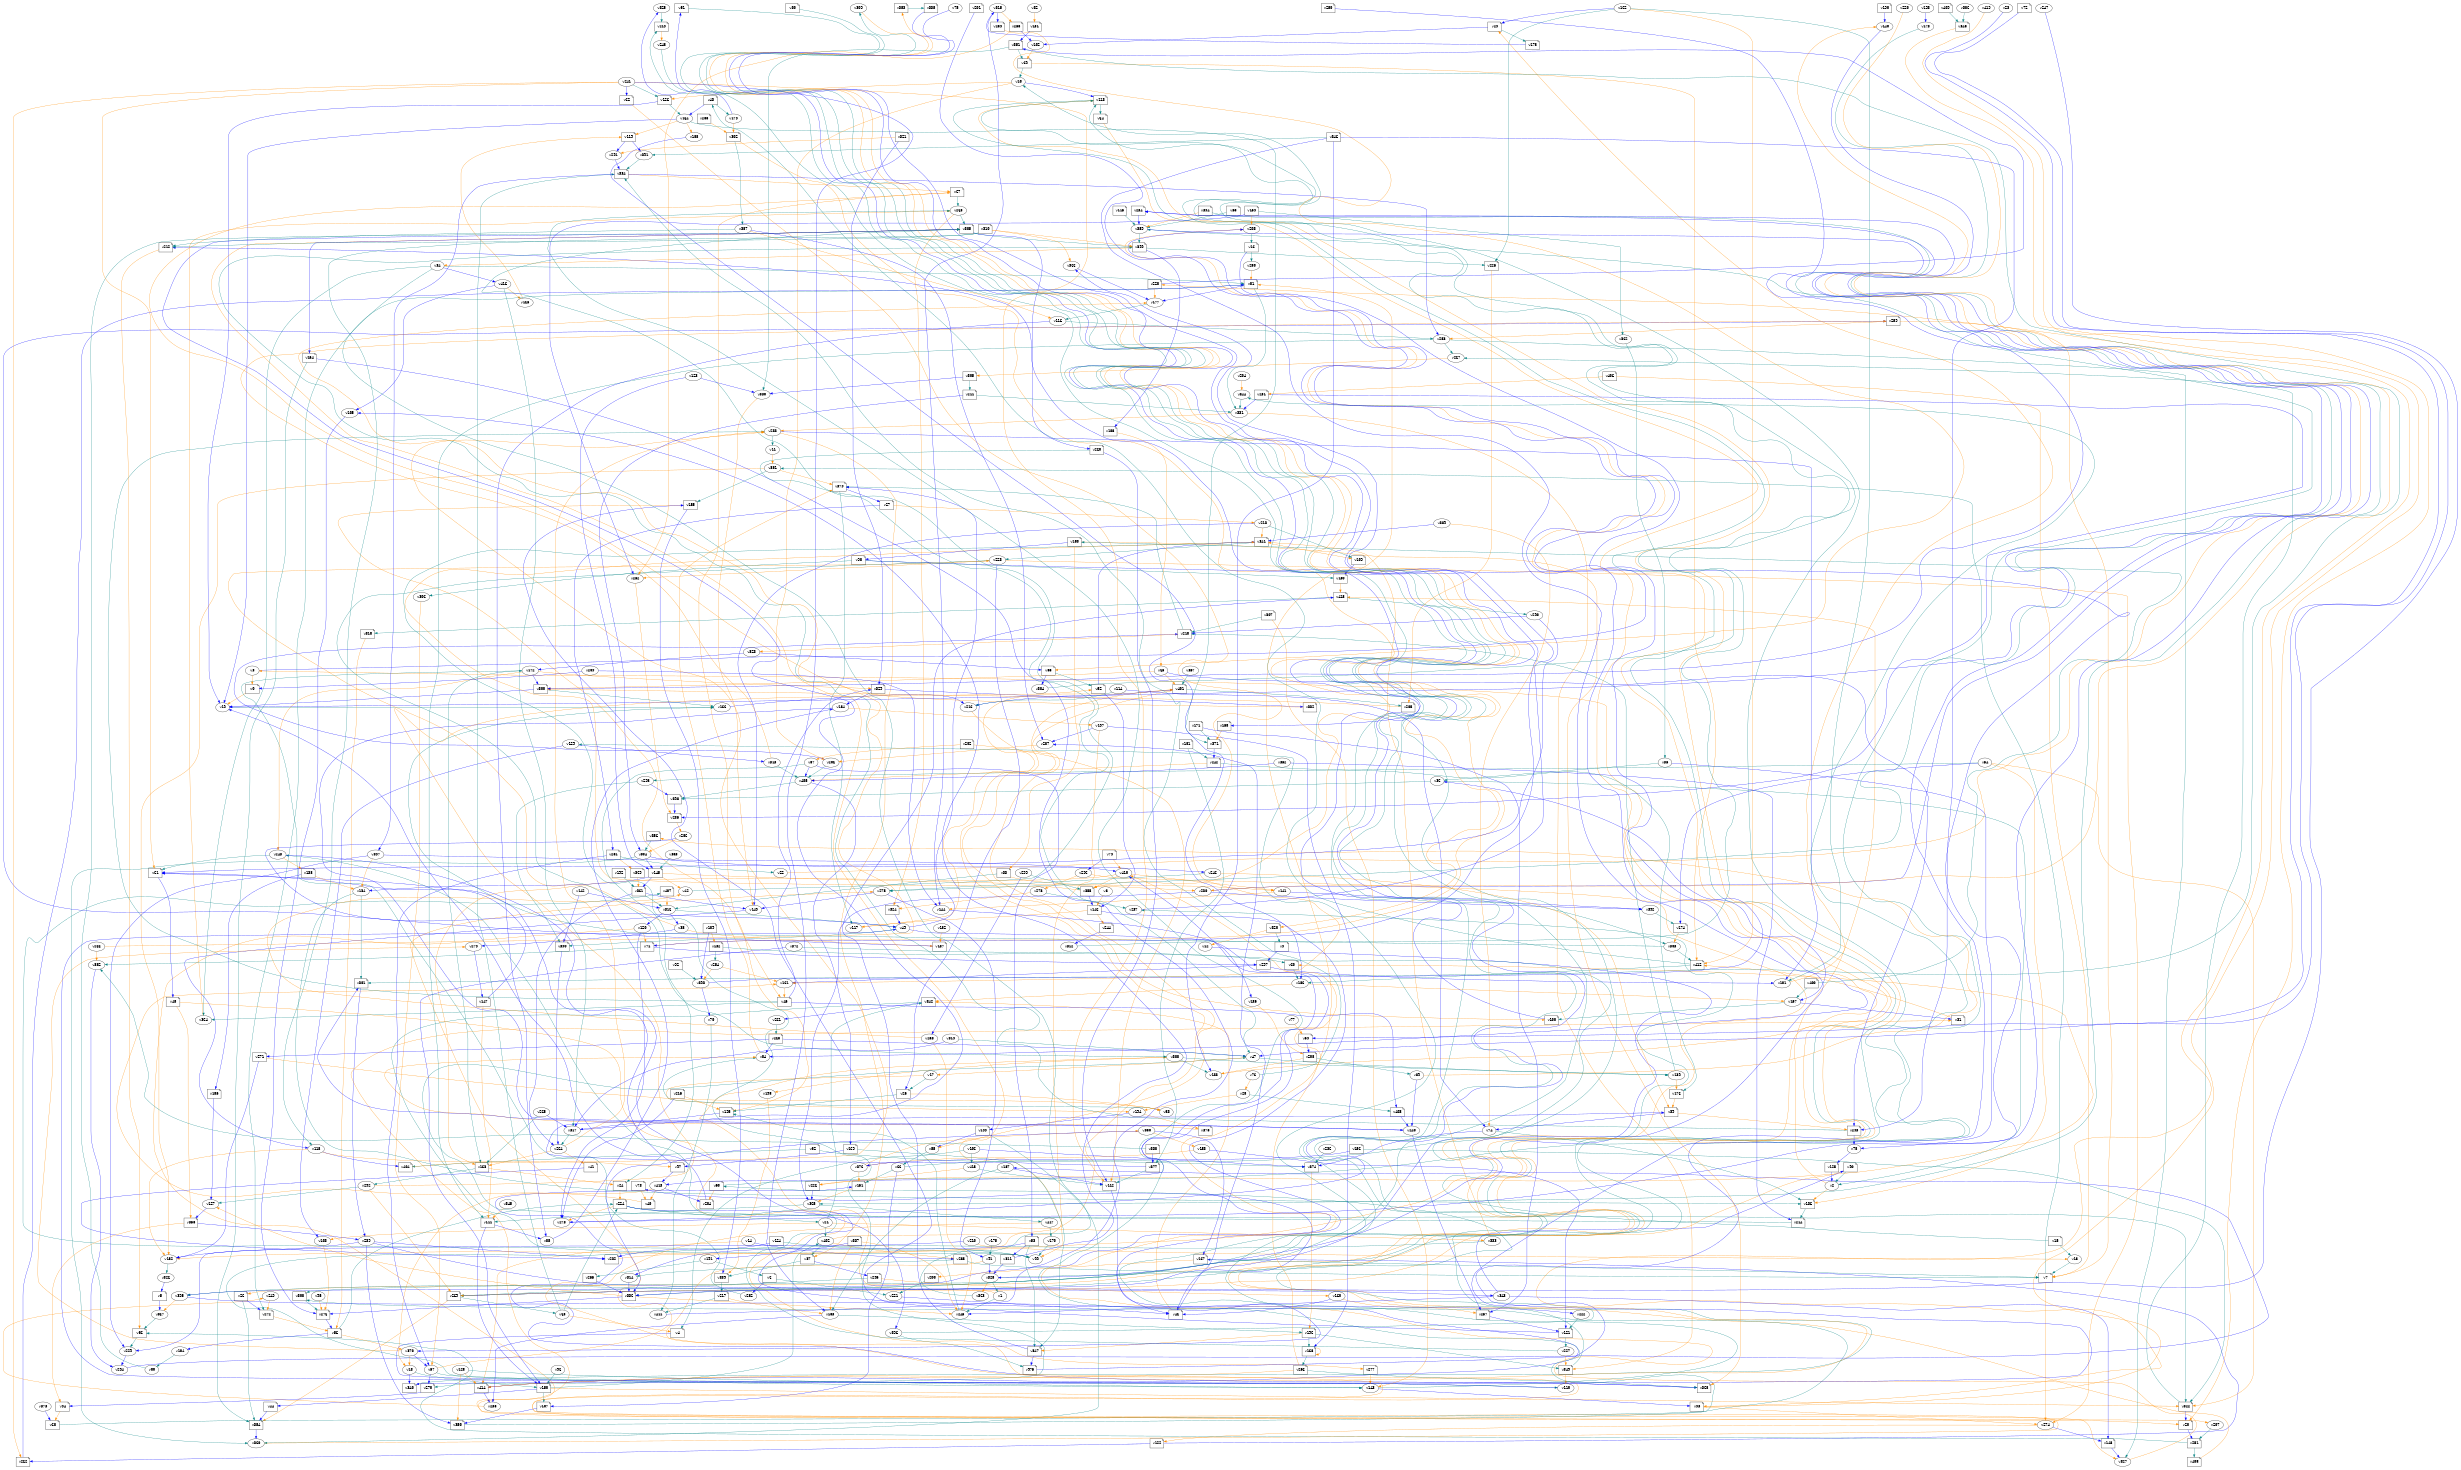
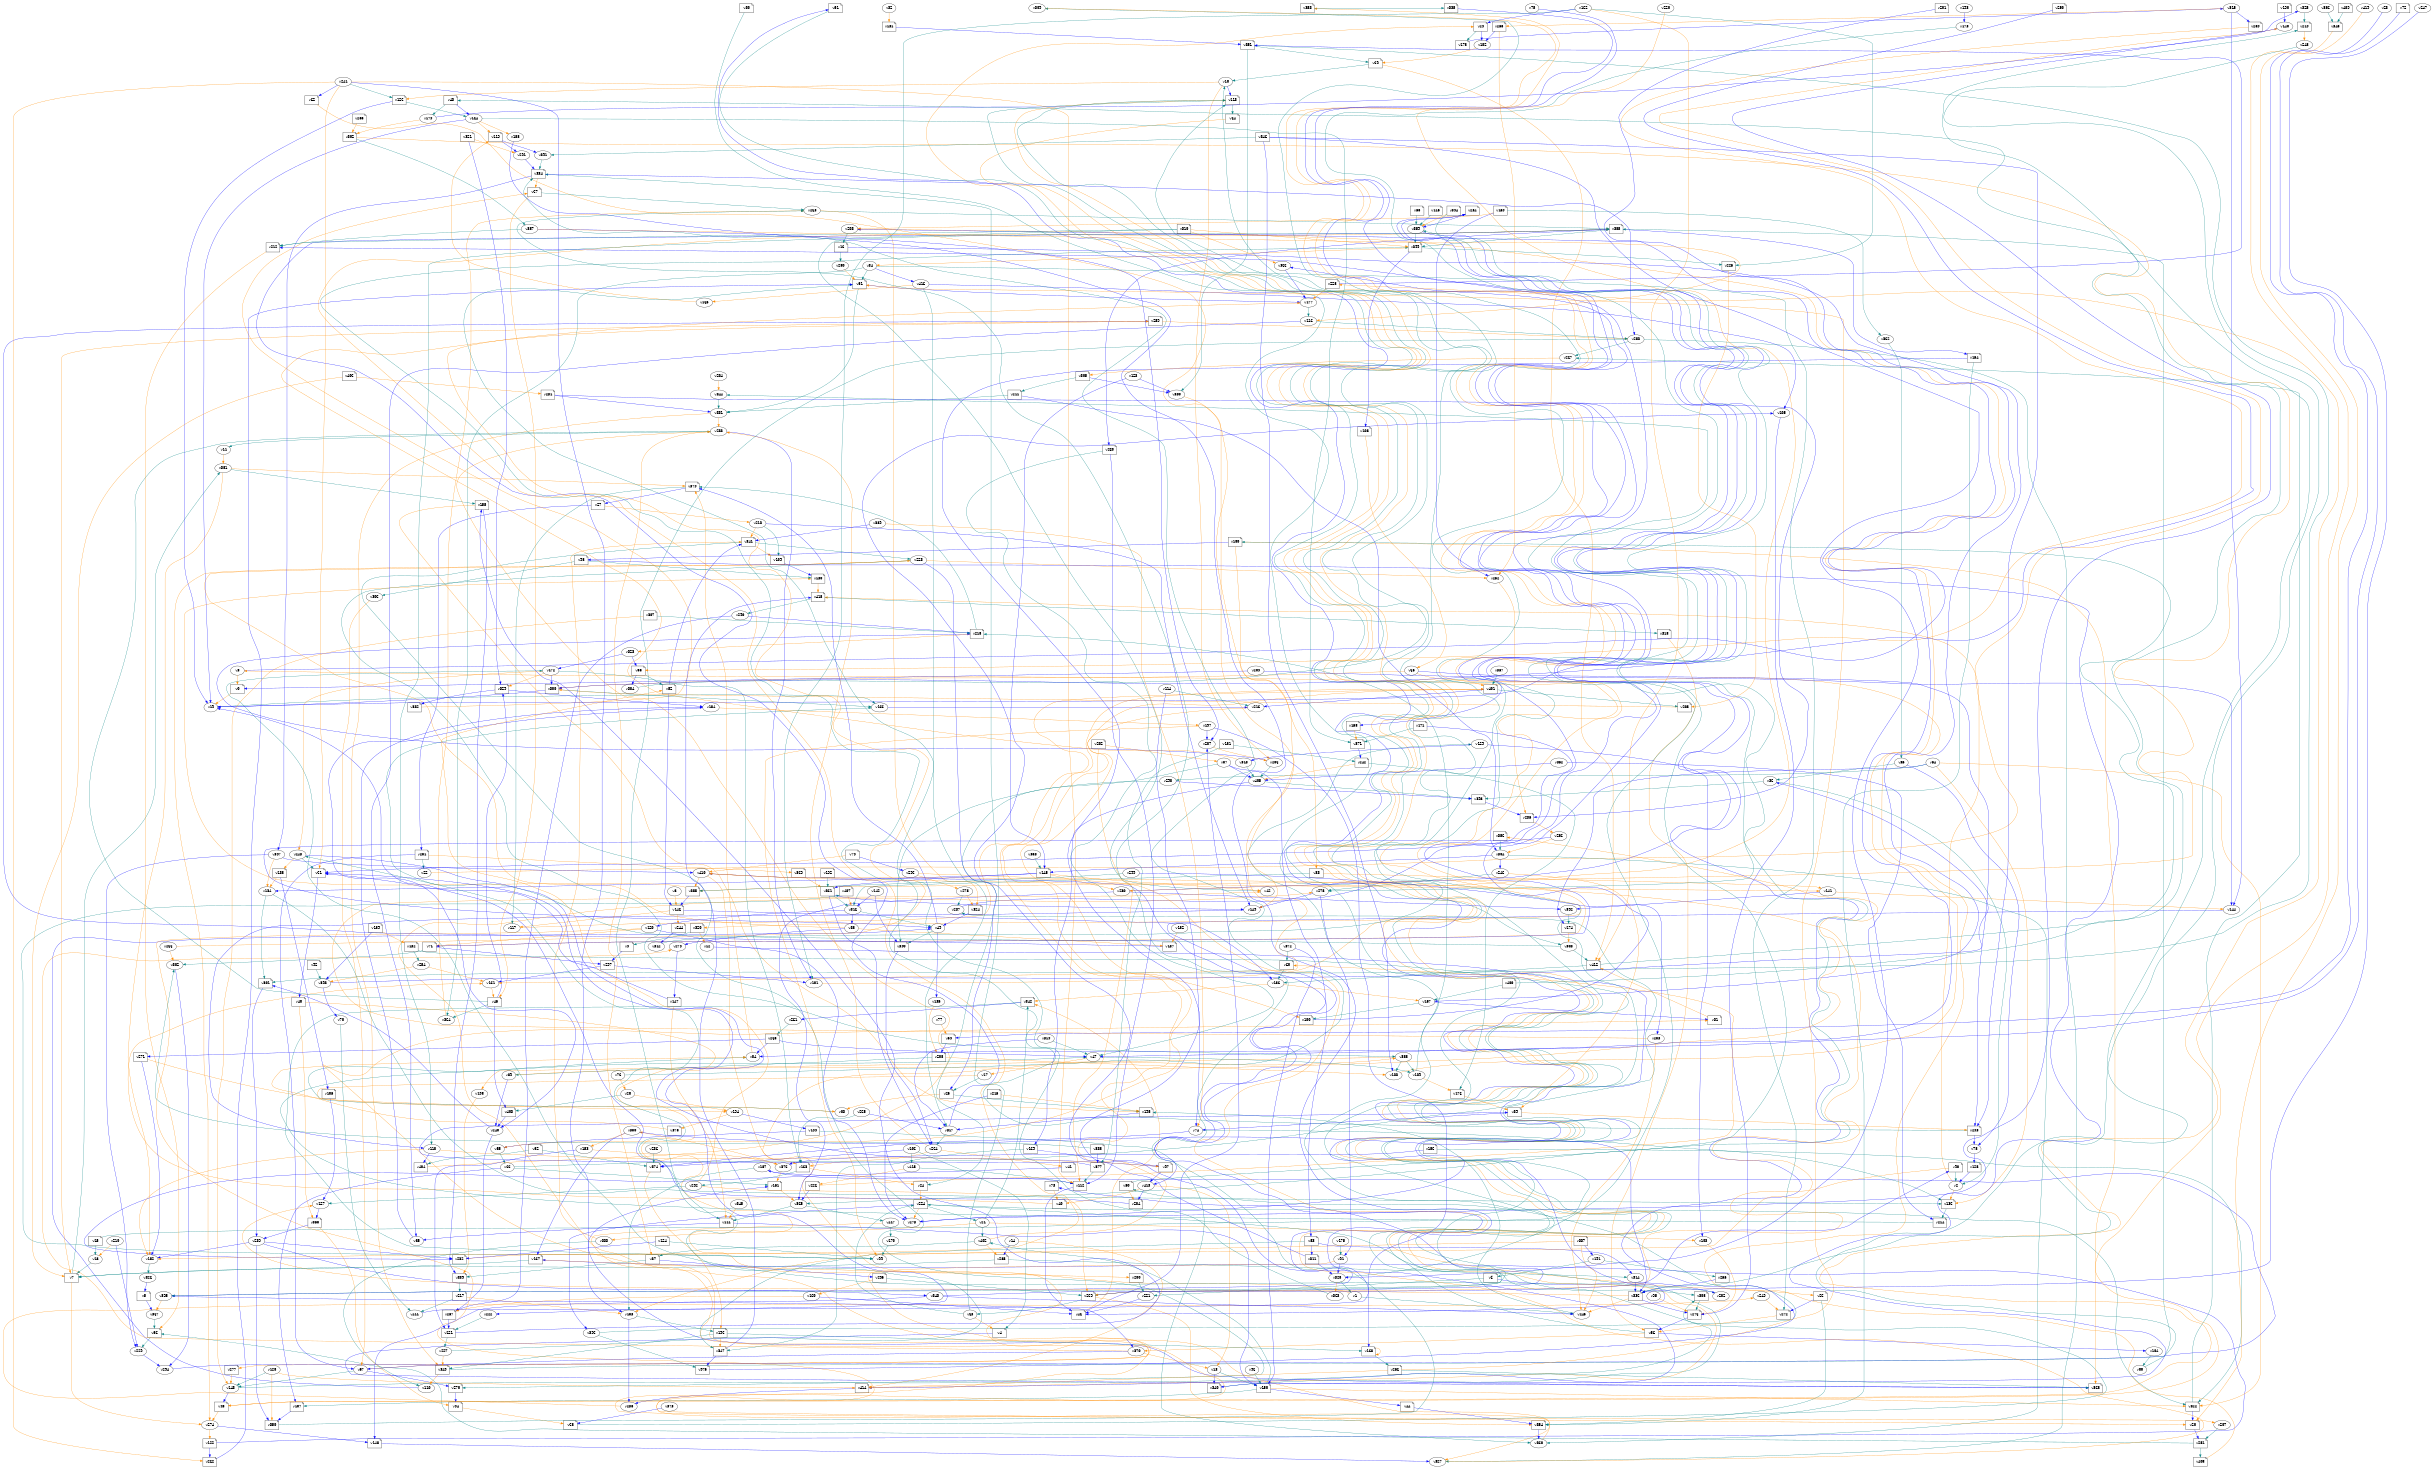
(436, 639) -> (185, 659)
